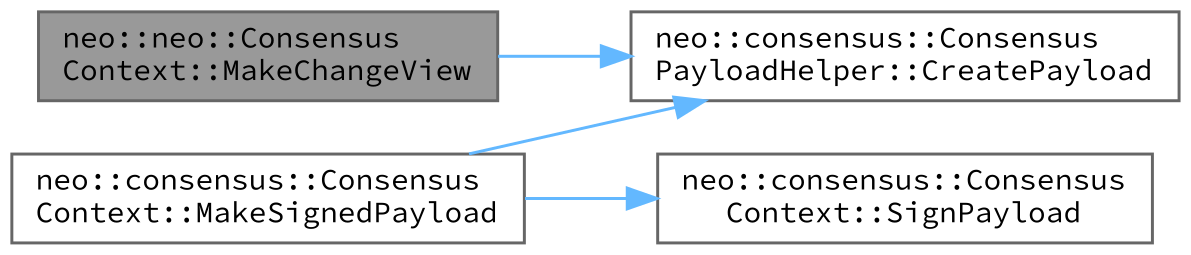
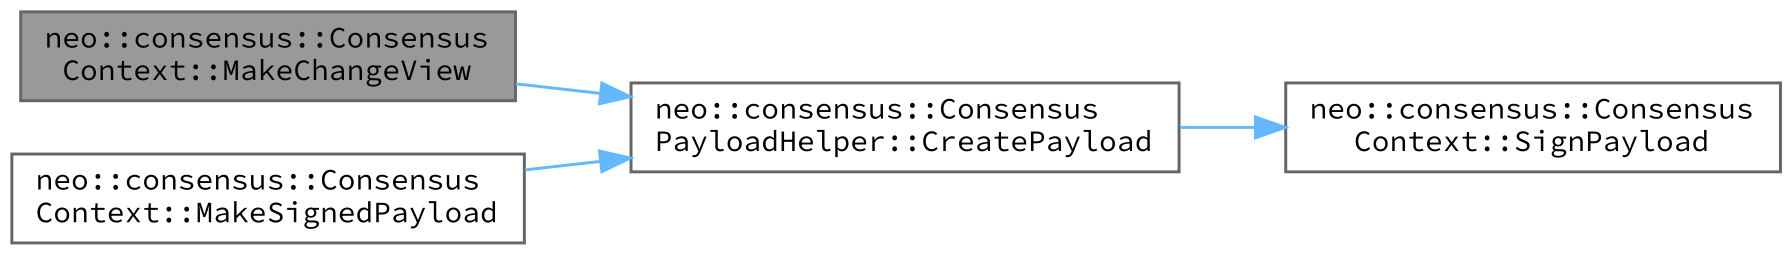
(268, 56) -> (268, 56)
(576, 198) -> (1217, 127)
